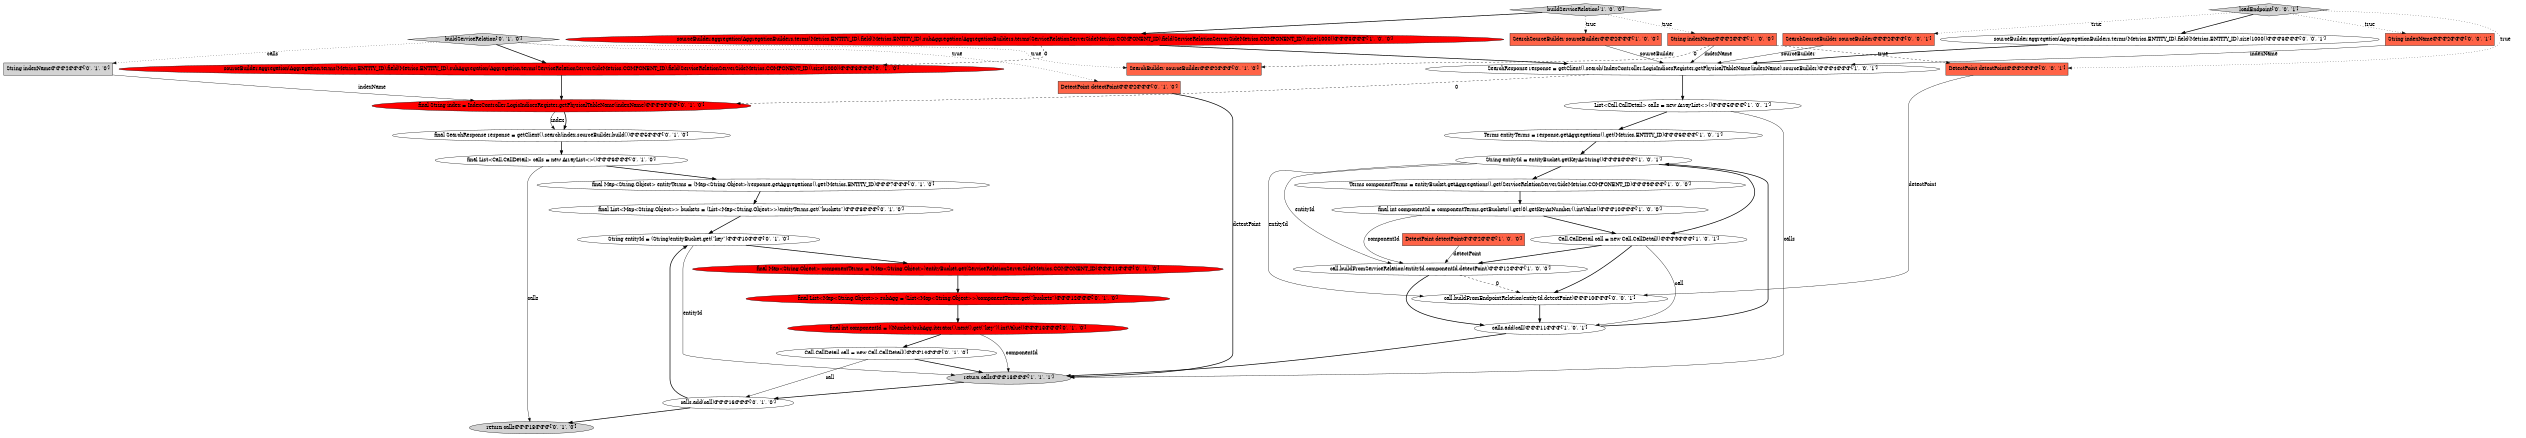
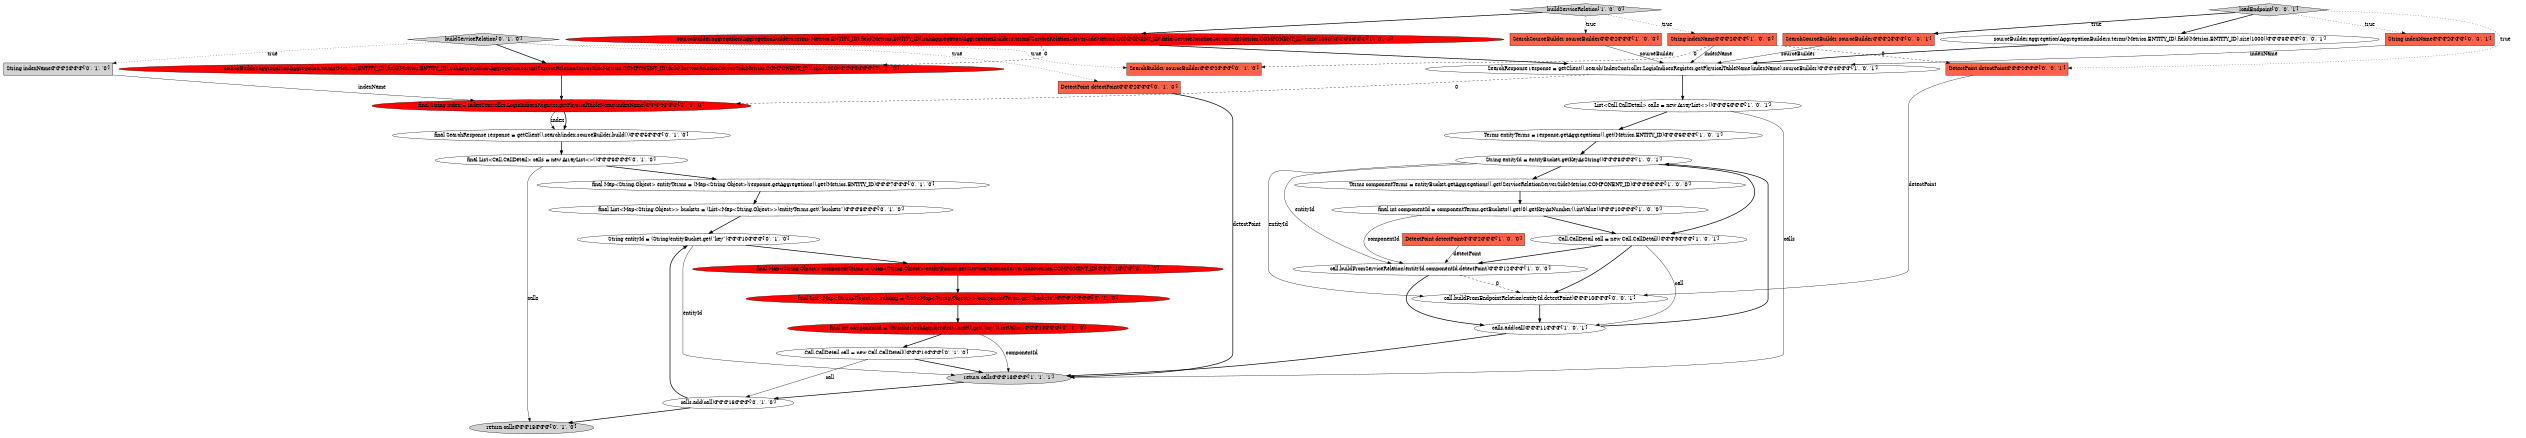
(2086, 23) -> (2086, 23)
(273, 54) -> (273, 54)
(1883, 54) -> (1883, 54)
